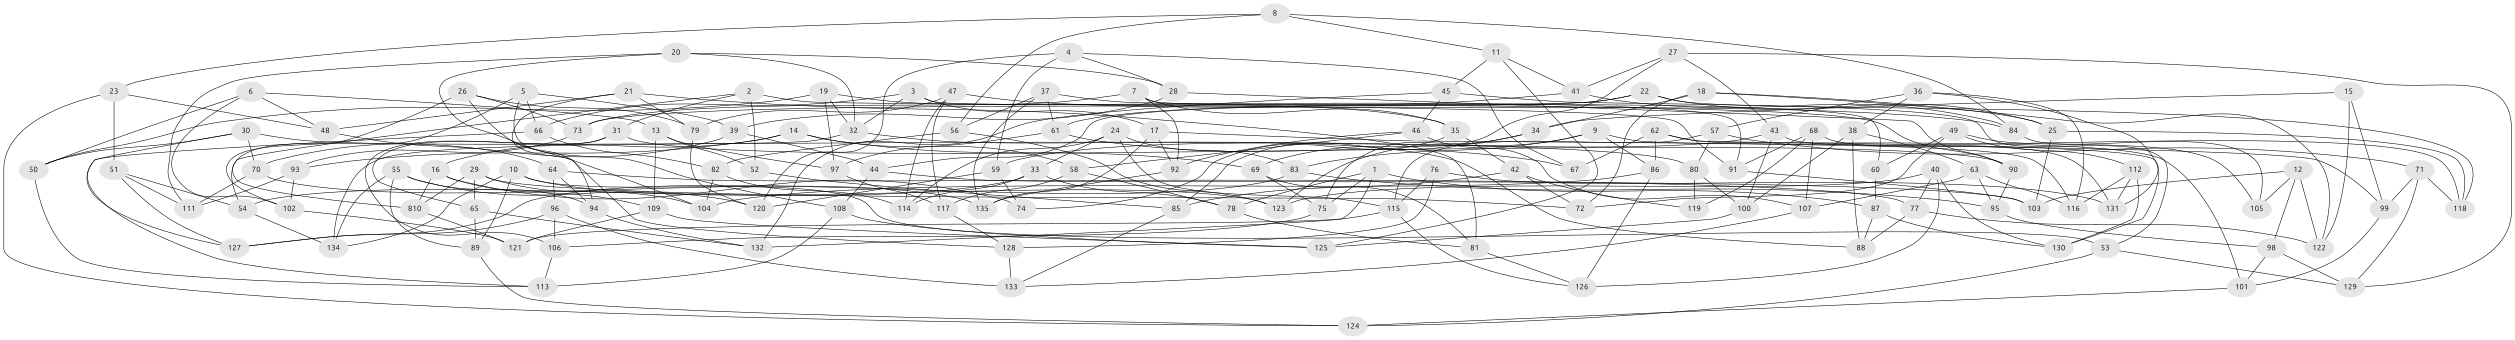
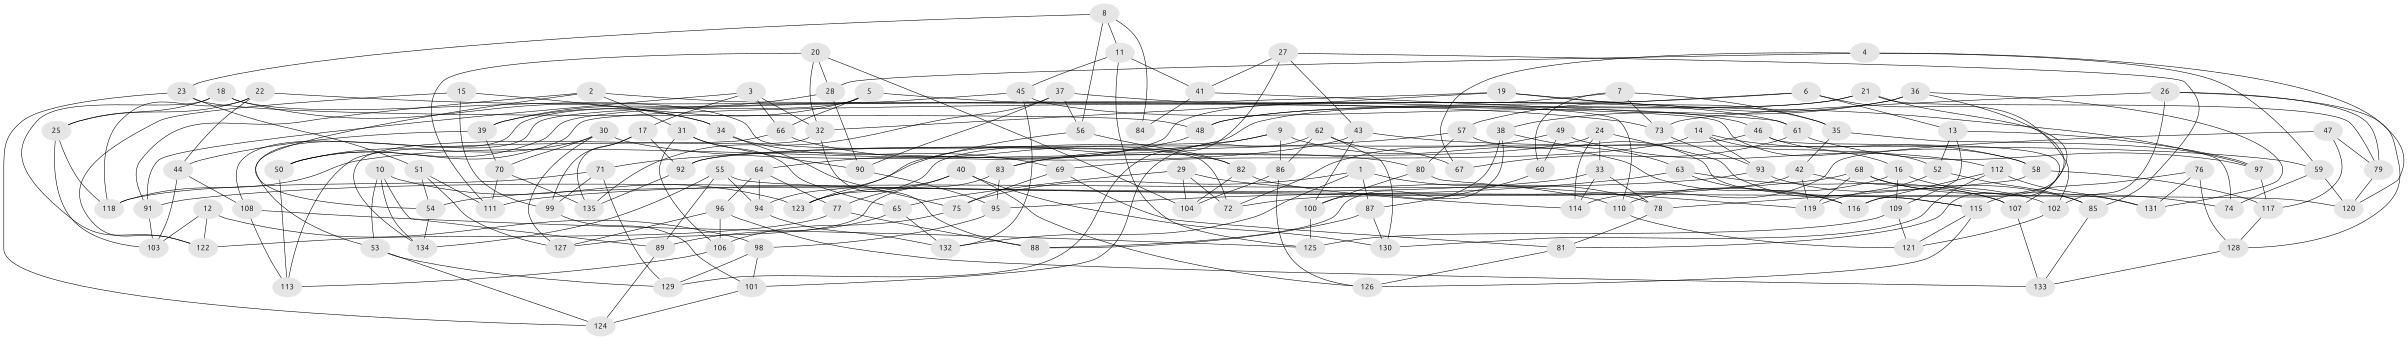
(1484, 107) -> none
none -> (1875, 190)
(415, 209) -> (1619, 209)
(2257, 209) -> none
